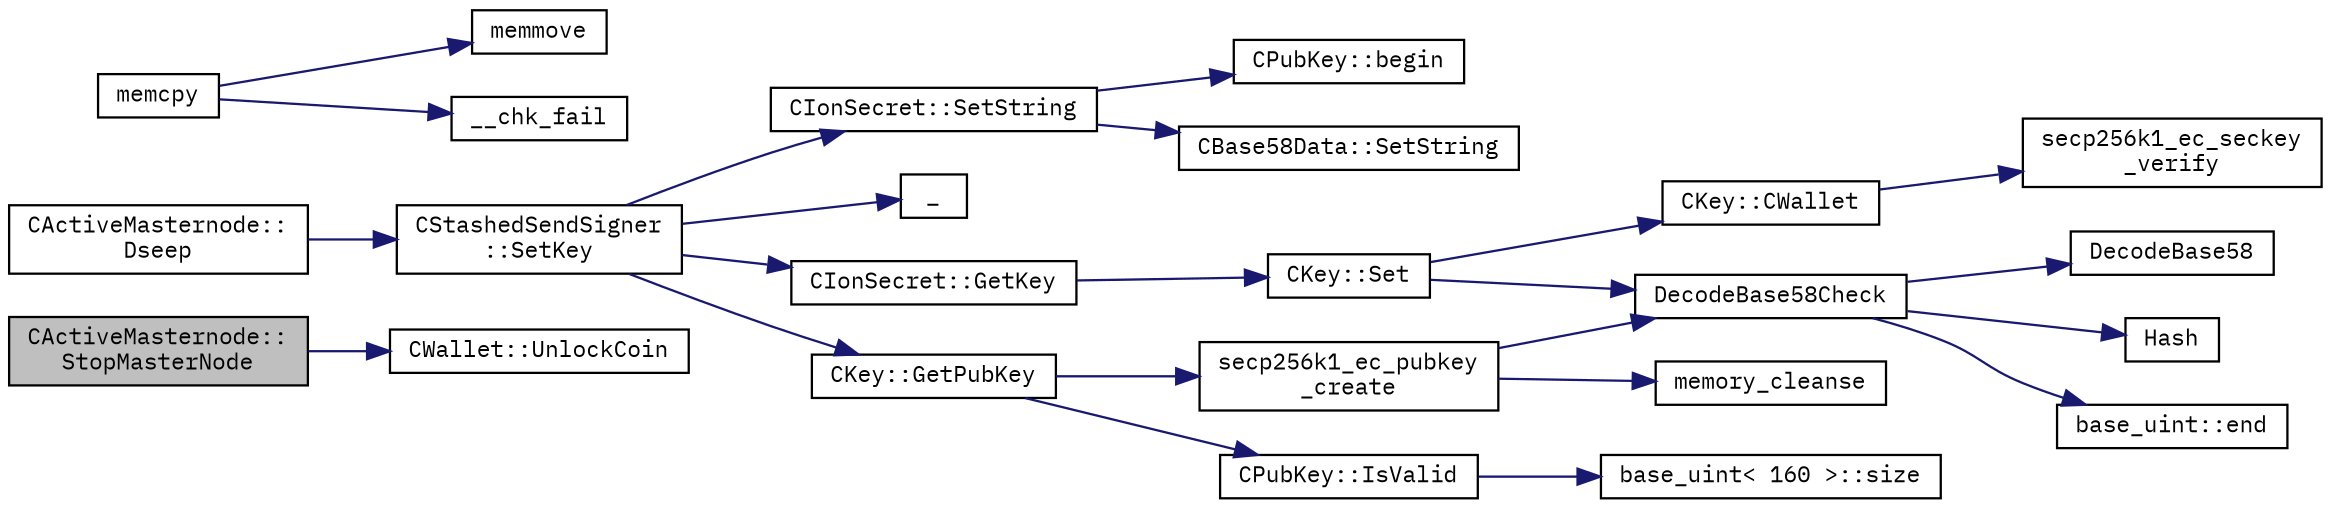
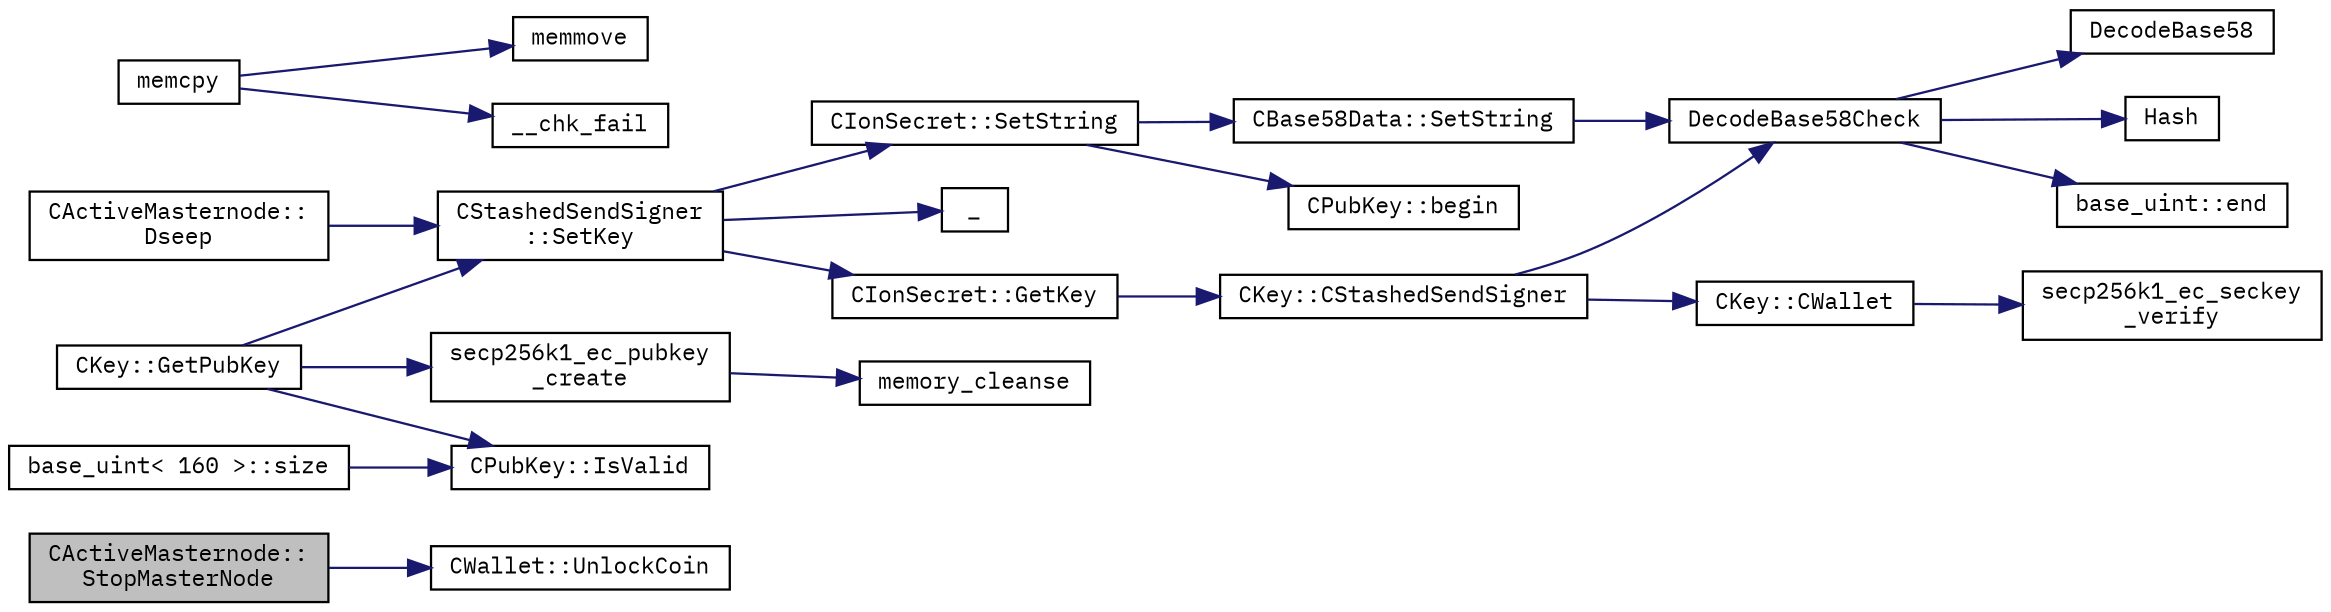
(1349, 276) -> (1404, 296)
(732, 313) -> (351, 307)
(1565, 335) -> (1610, 121)
(1528, 477) -> (389, 468)
